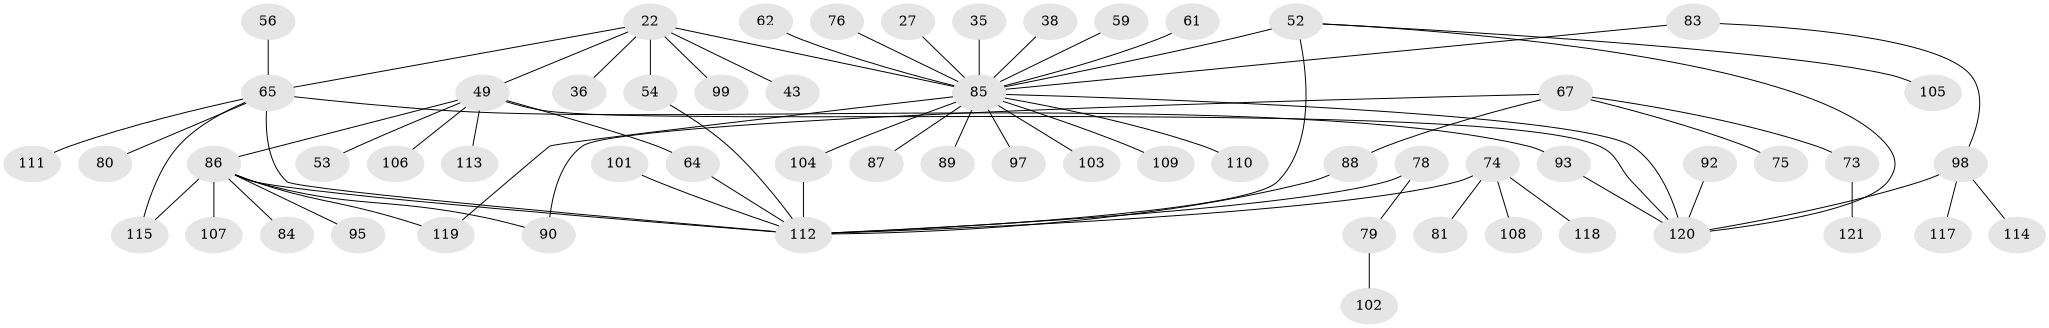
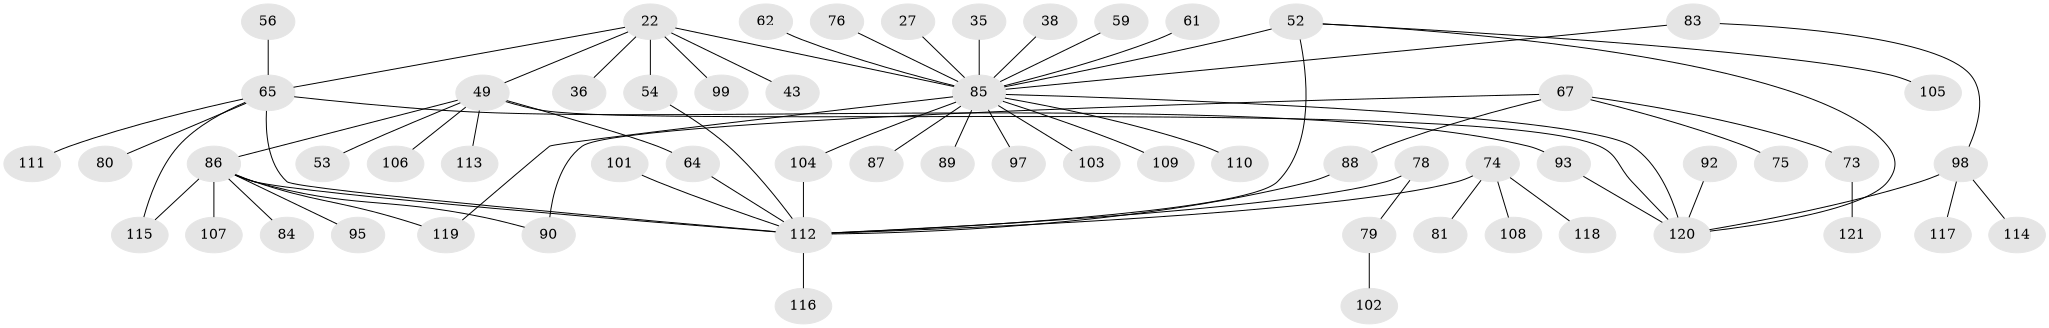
none -> (803, 306)
